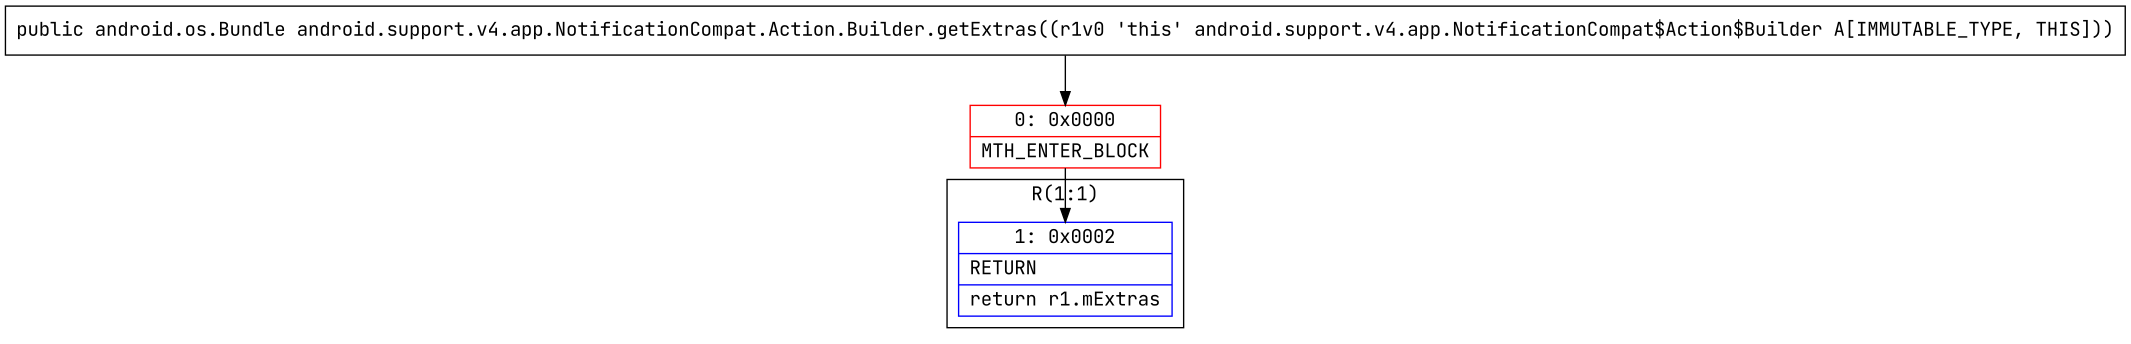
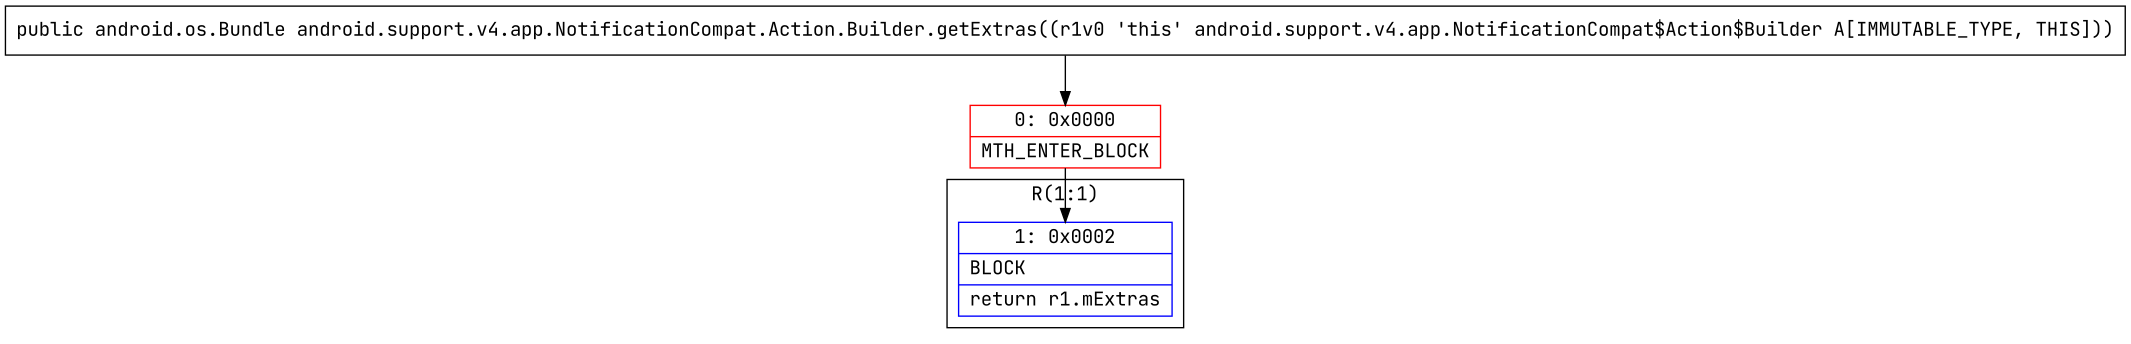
(1003, 269) -> (998, 269)
